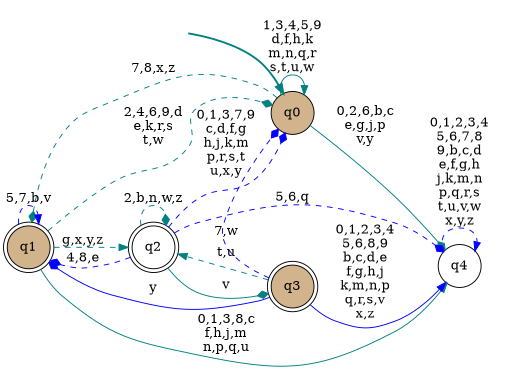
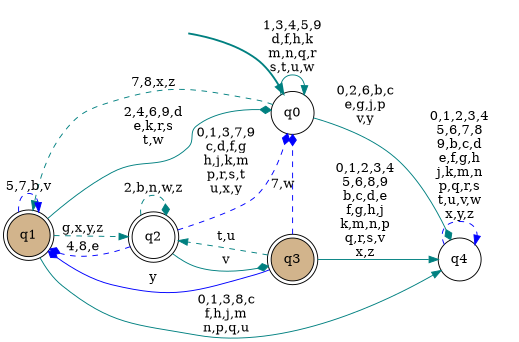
(127, 96) -> (126, 98)
(293, 113) -> (293, 113)
(166, 165) -> (157, 162)
(306, 205) -> none
(377, 327) -> (373, 259)
